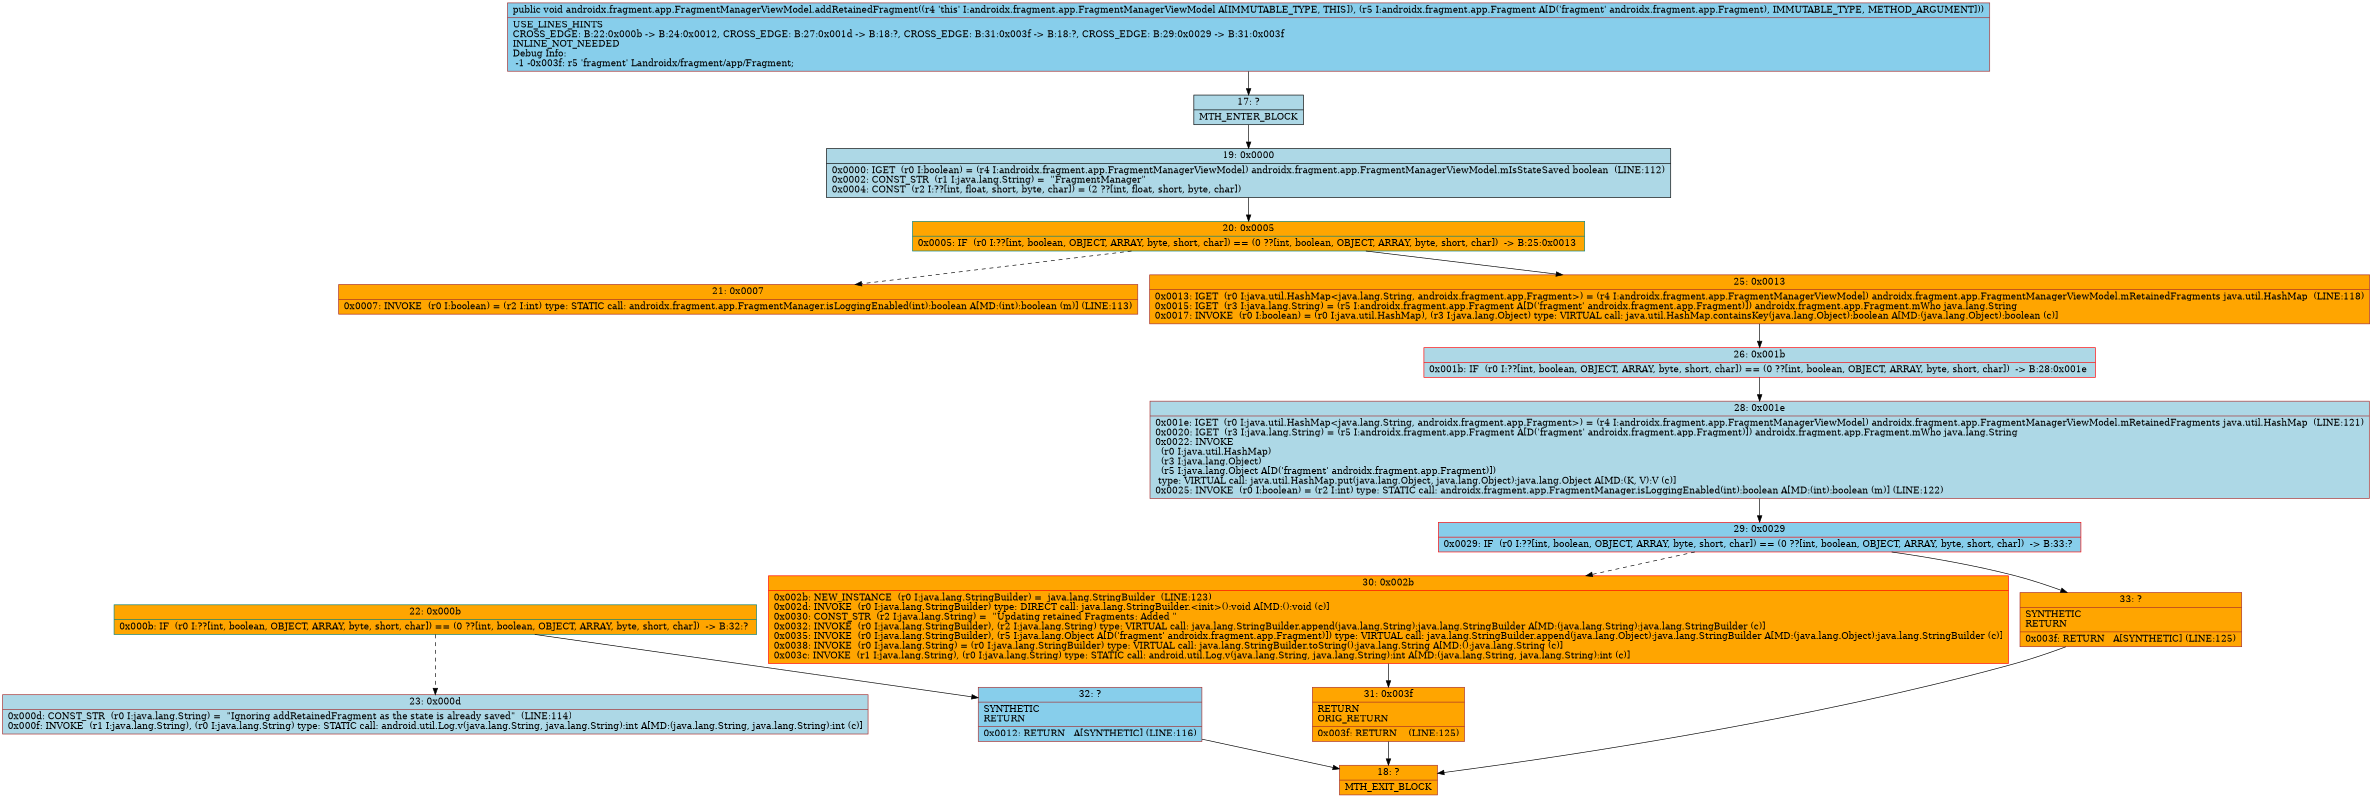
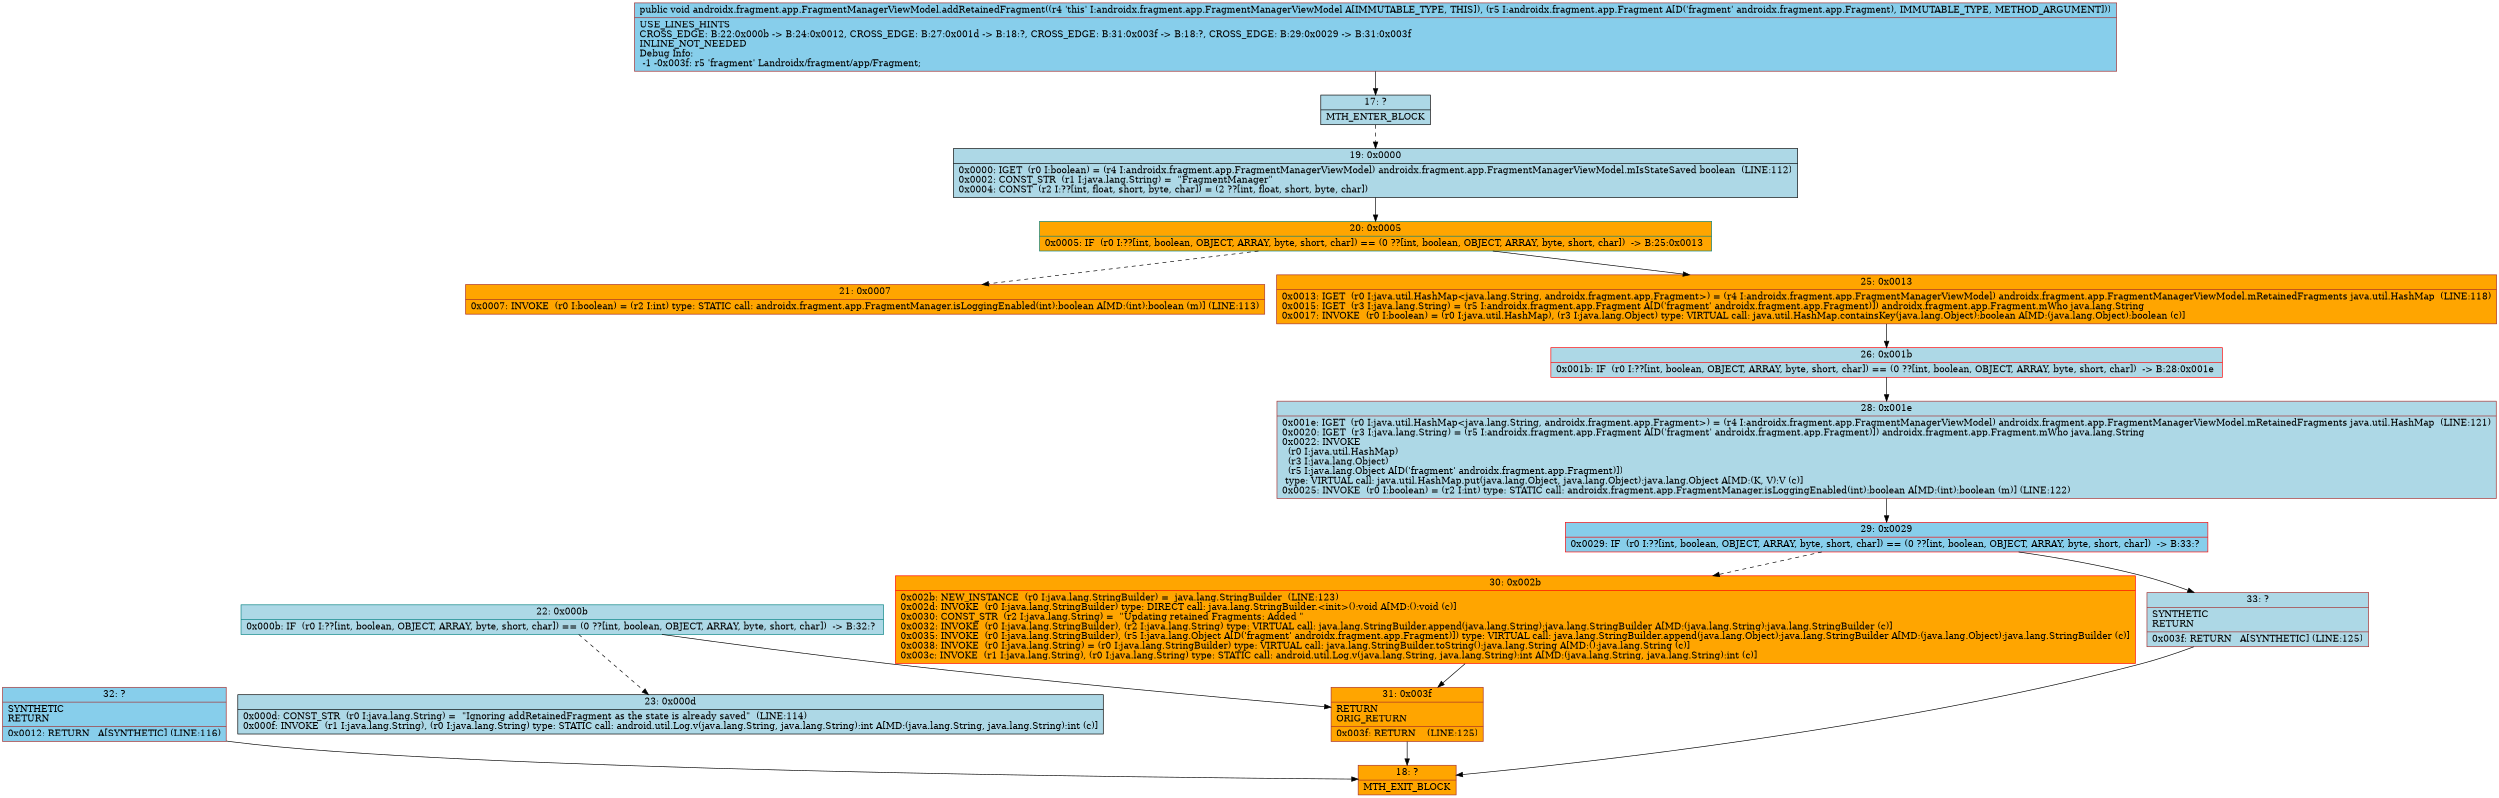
(1249, 133) -> (1376, 133)
(435, 620) -> (562, 620)
(2131, 620) -> (2258, 620)
(753, 666) -> (993, 675)
(435, 714) -> (671, 714)
